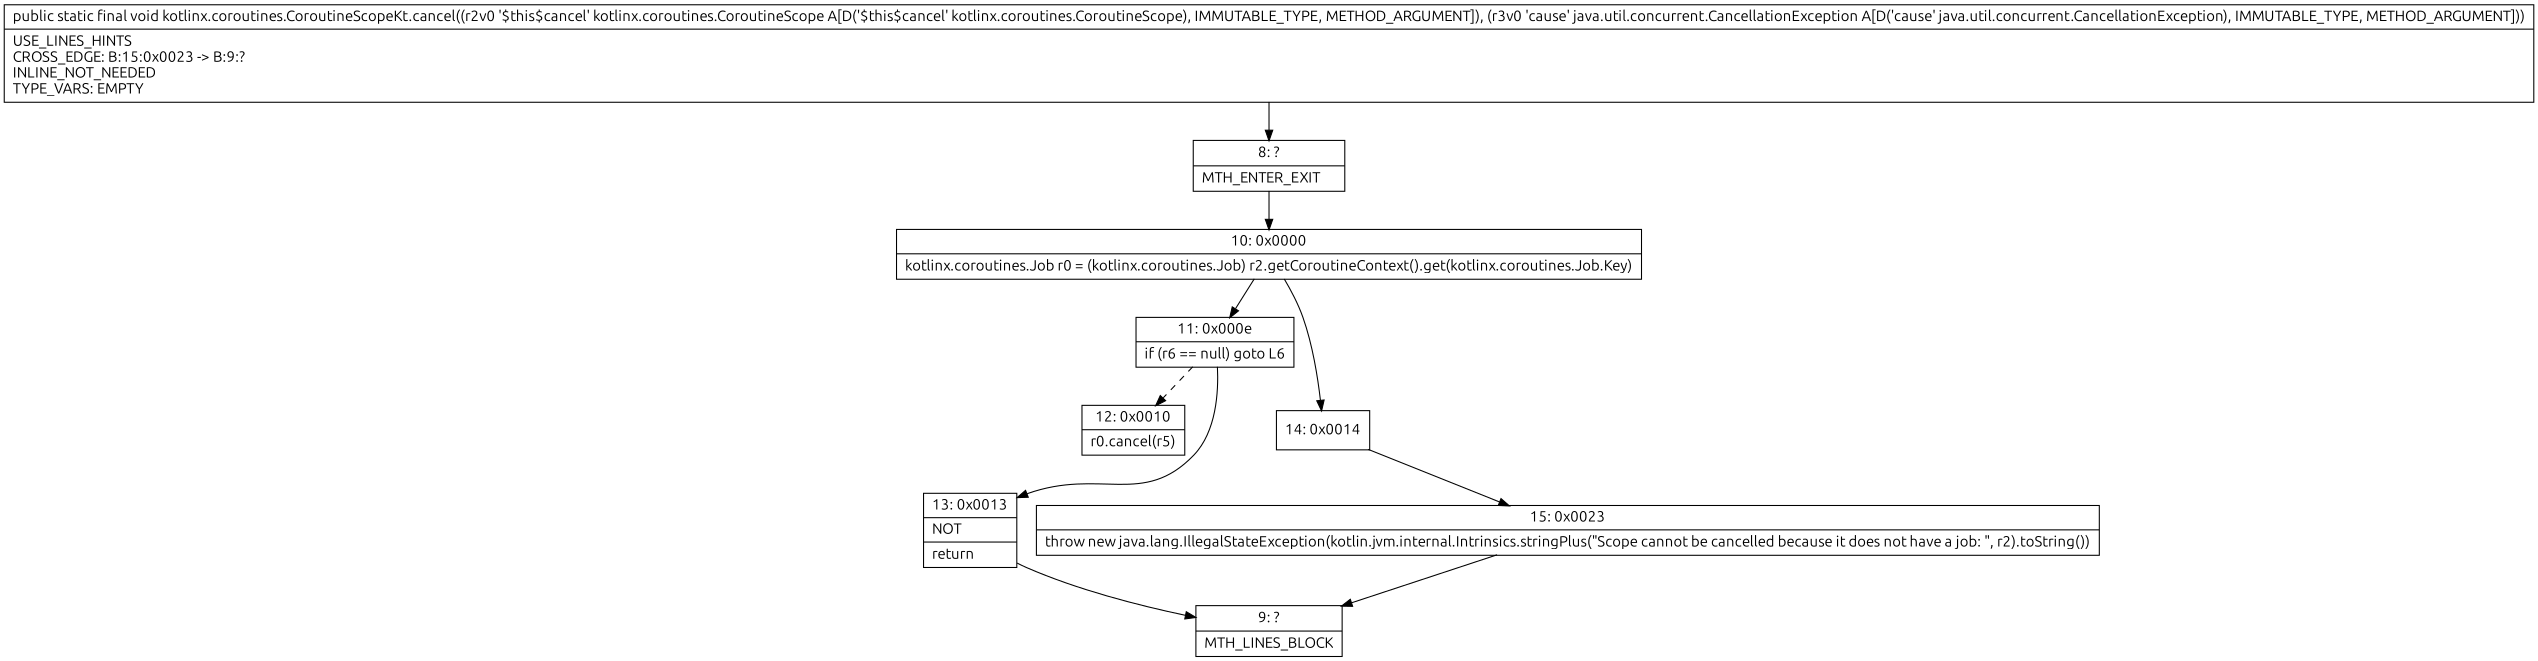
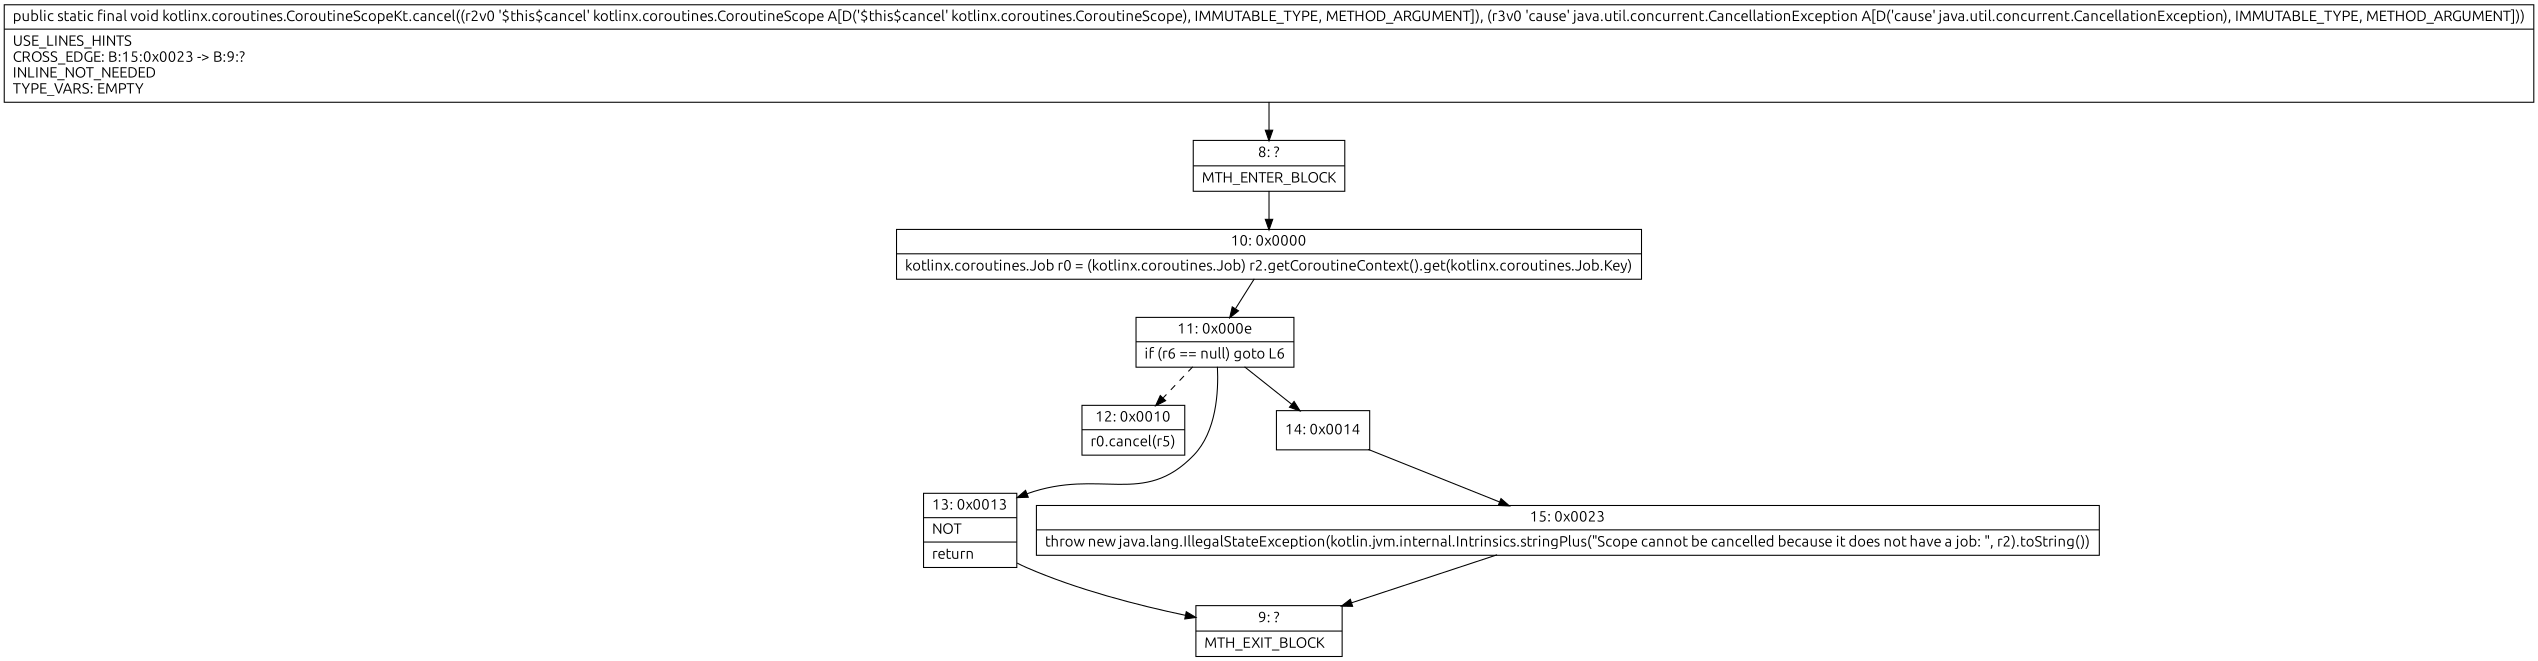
(1261, 178) -> (1269, 178)
(1309, 337) -> (1268, 386)
(1269, 643) -> (1265, 643)
